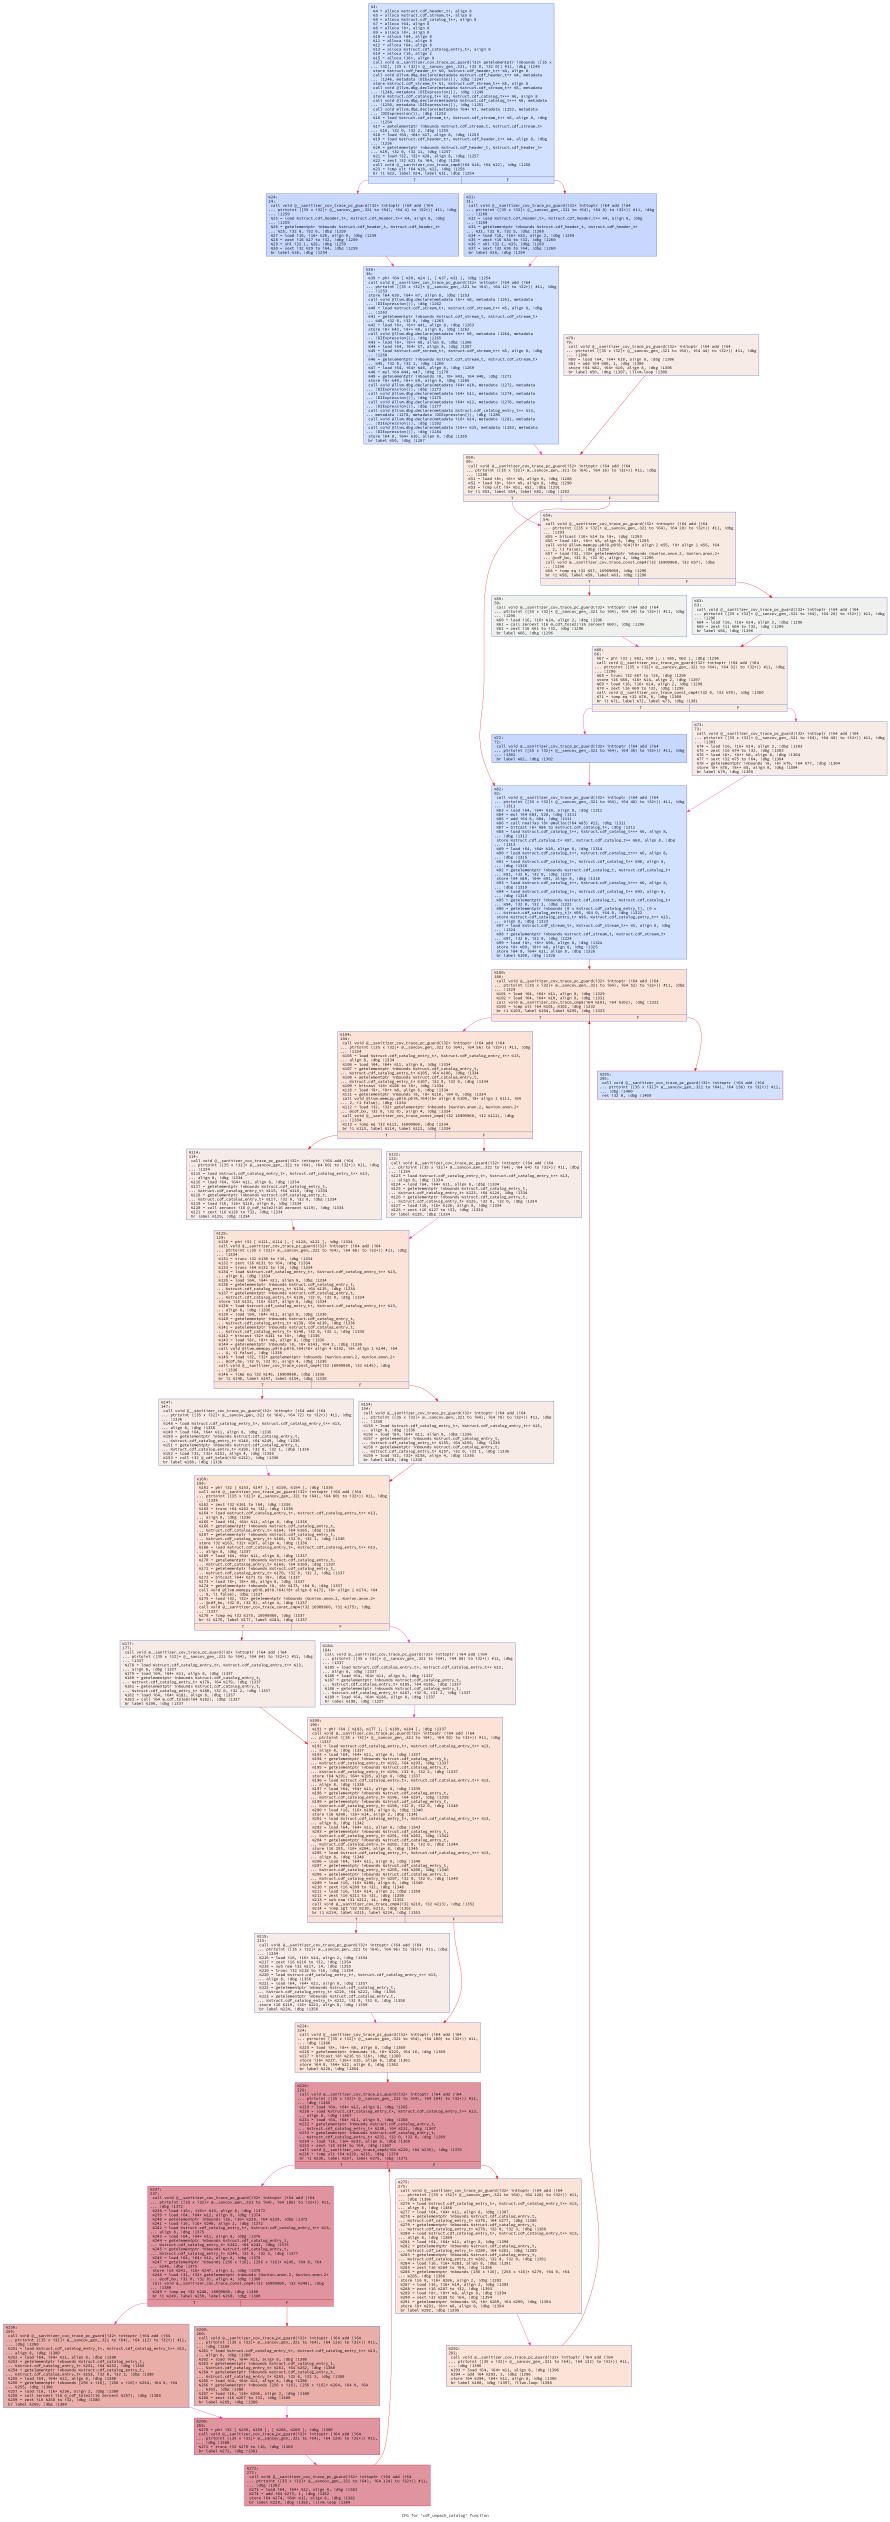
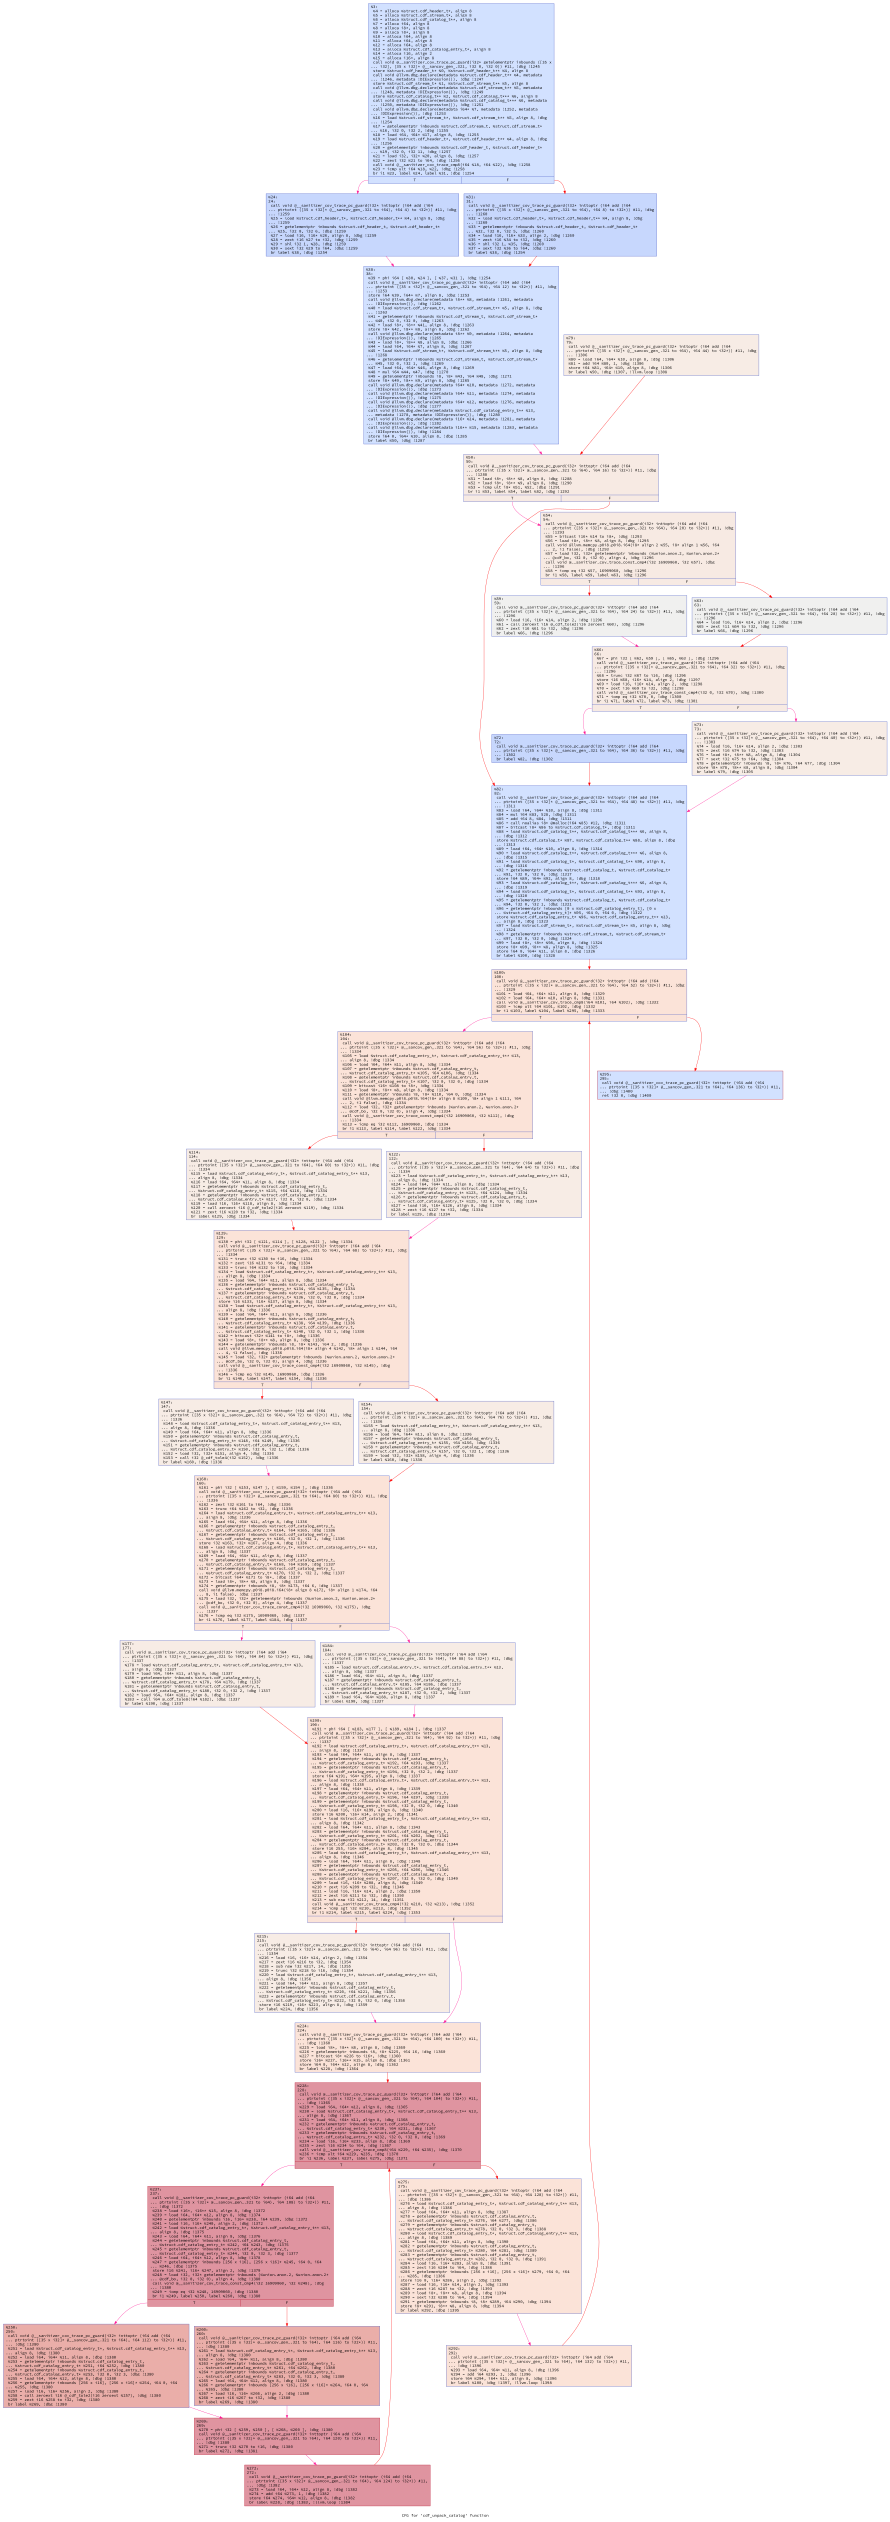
(534, 260) -> (534, 260)
(243, 1634) -> (243, 1634)
(461, 1974) -> (461, 1974)
